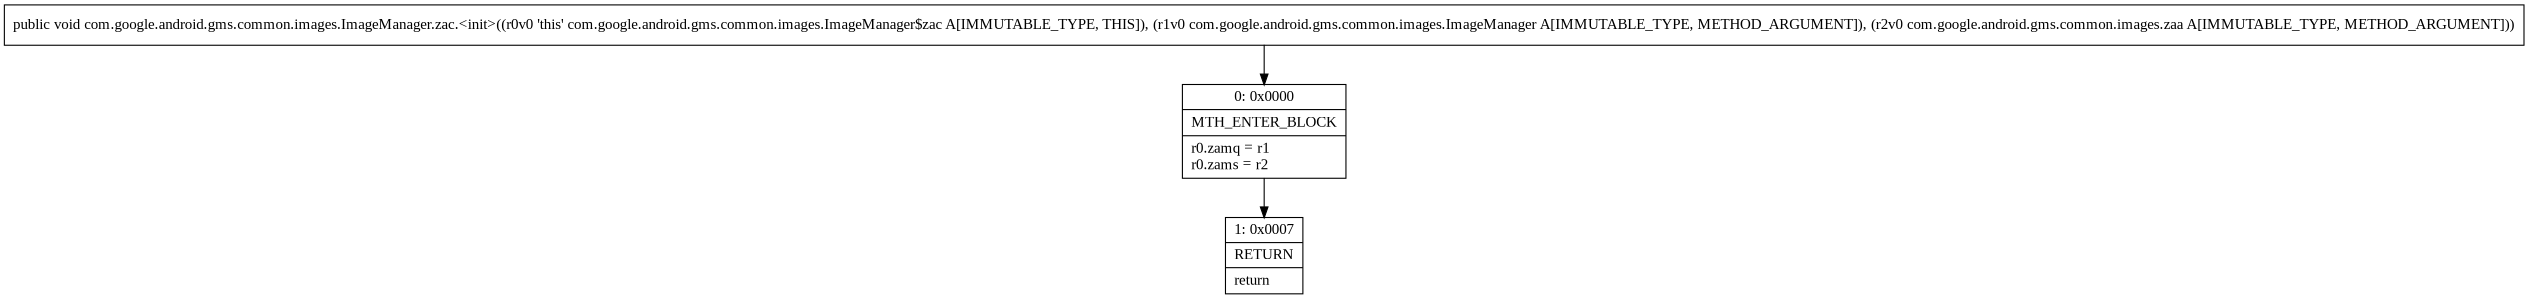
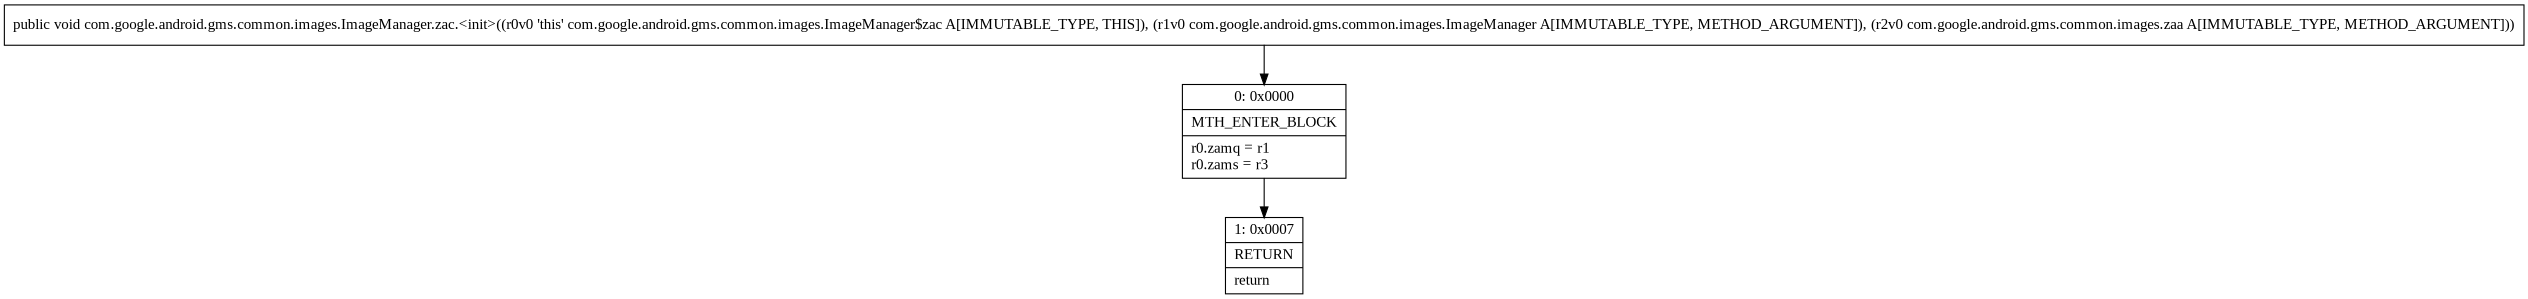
(1230, 165) -> (1230, 165)
